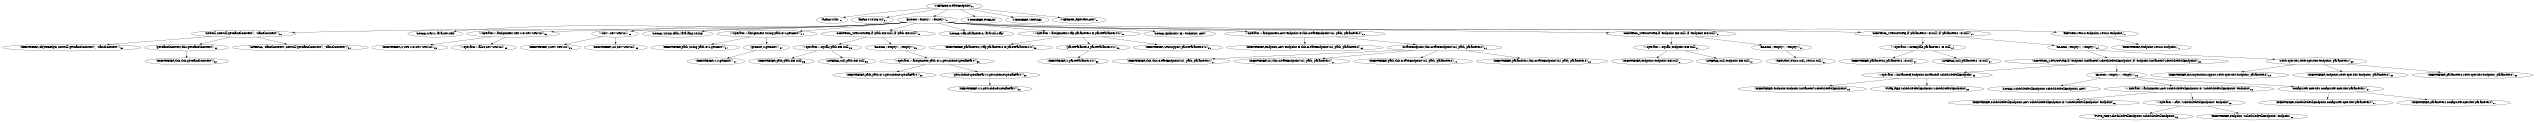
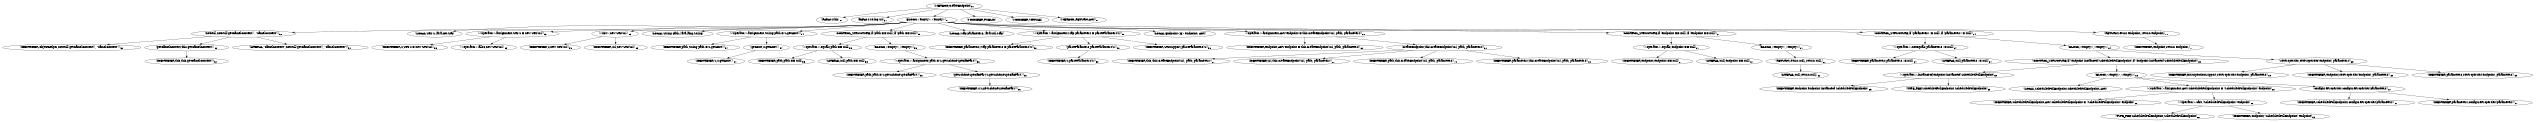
none -> (1801, 75)
(2230, 102) -> (2252, 102)
